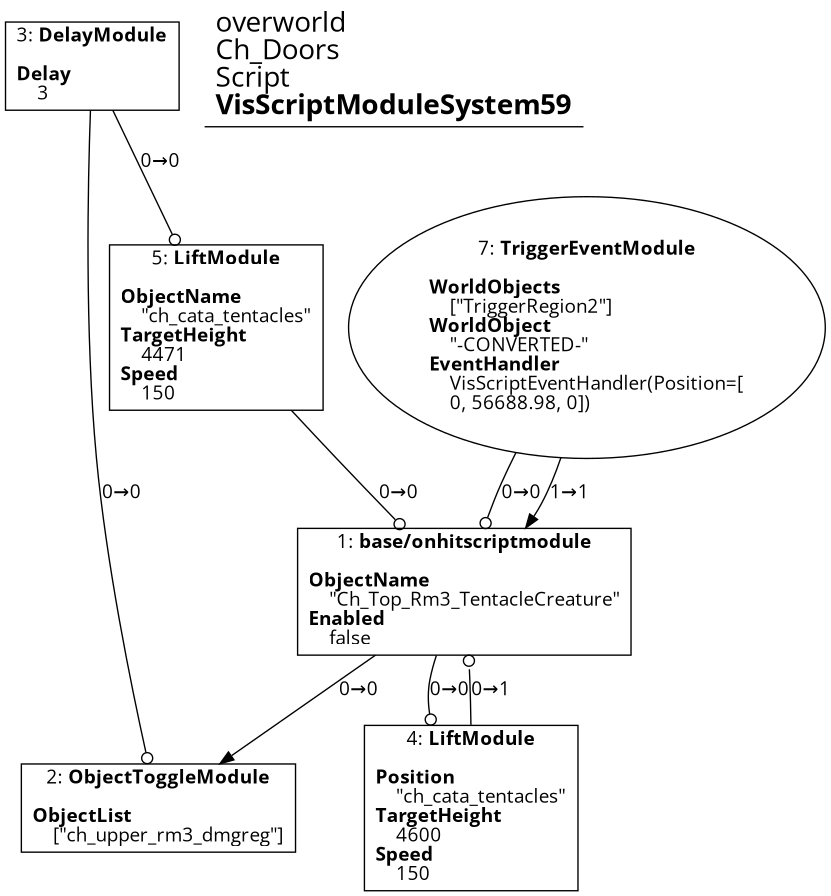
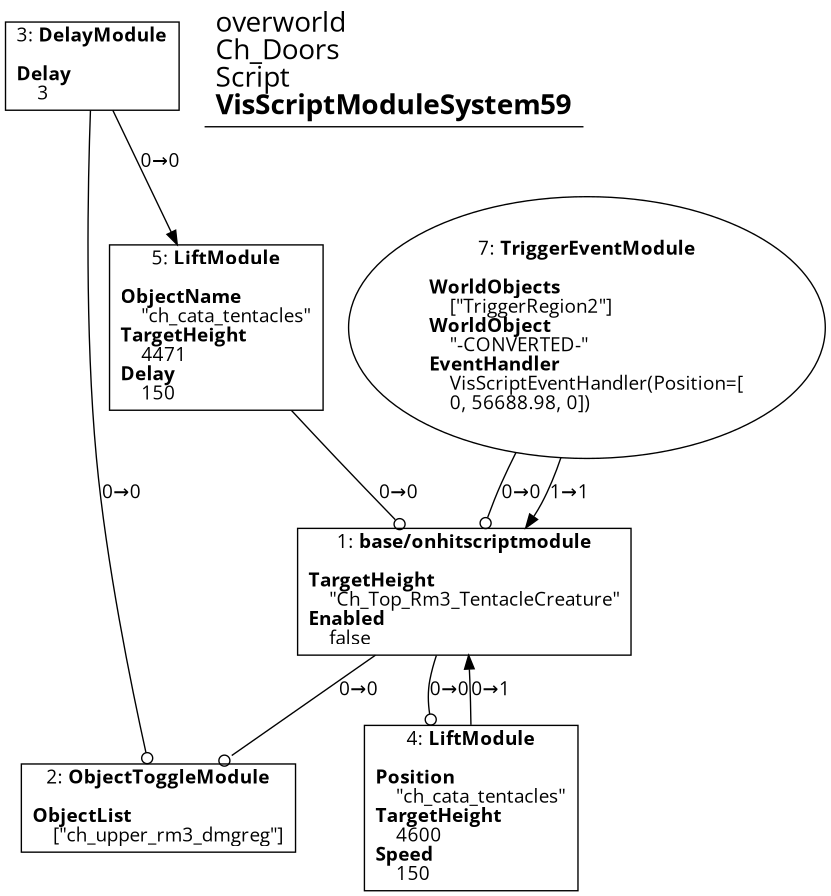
(143, 172) -> (143, 172)
(150, 374) -> (148, 374)
(369, 581) -> (372, 581)
(470, 697) -> (470, 697)
(304, 705) -> (304, 705)
